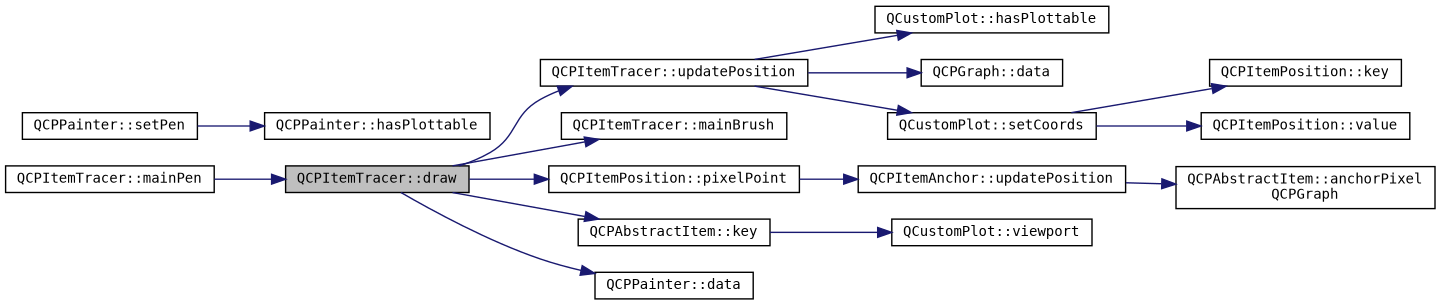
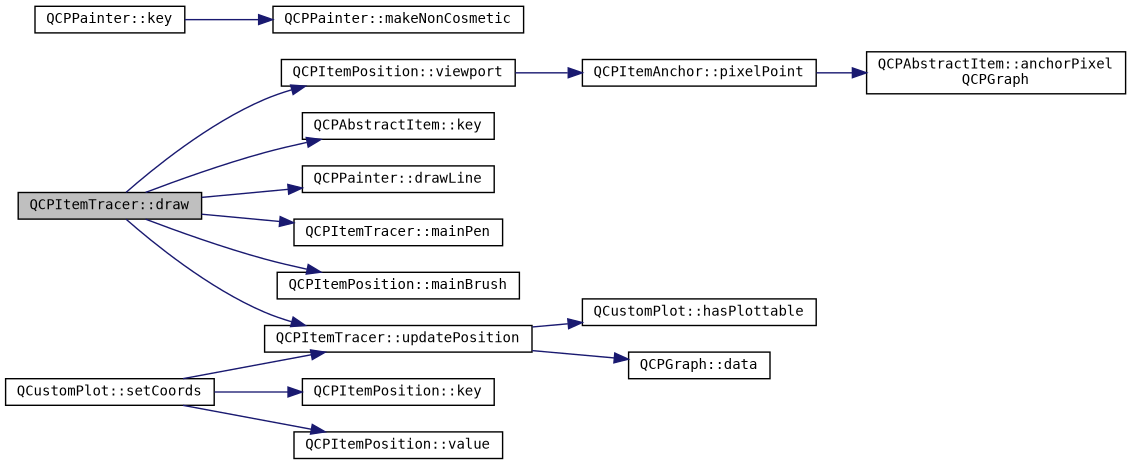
(826, 98) -> (247, 367)
(110, 126) -> (110, 20)
(377, 126) -> (398, 20)
(674, 126) -> (398, 286)
(243, 179) -> (241, 218)
(674, 179) -> (398, 73)
(992, 179) -> (699, 73)
(992, 232) -> none
(674, 286) -> (398, 179)
